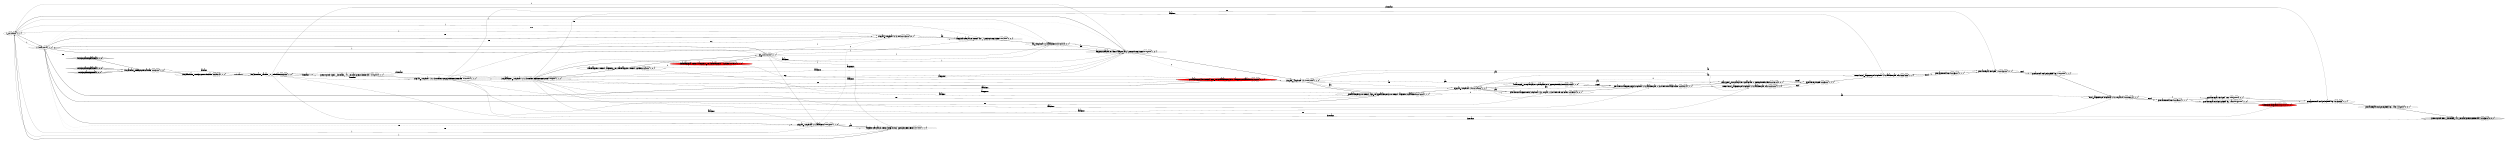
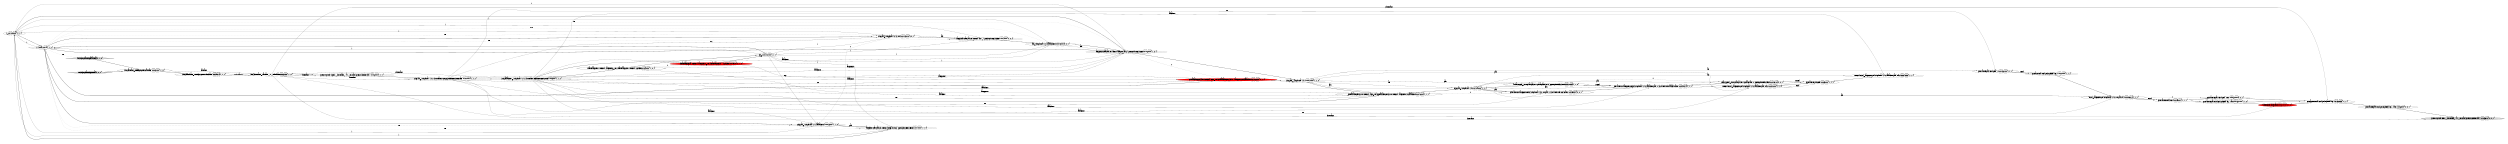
(90, 69) -> none
(1950, 74) -> none
